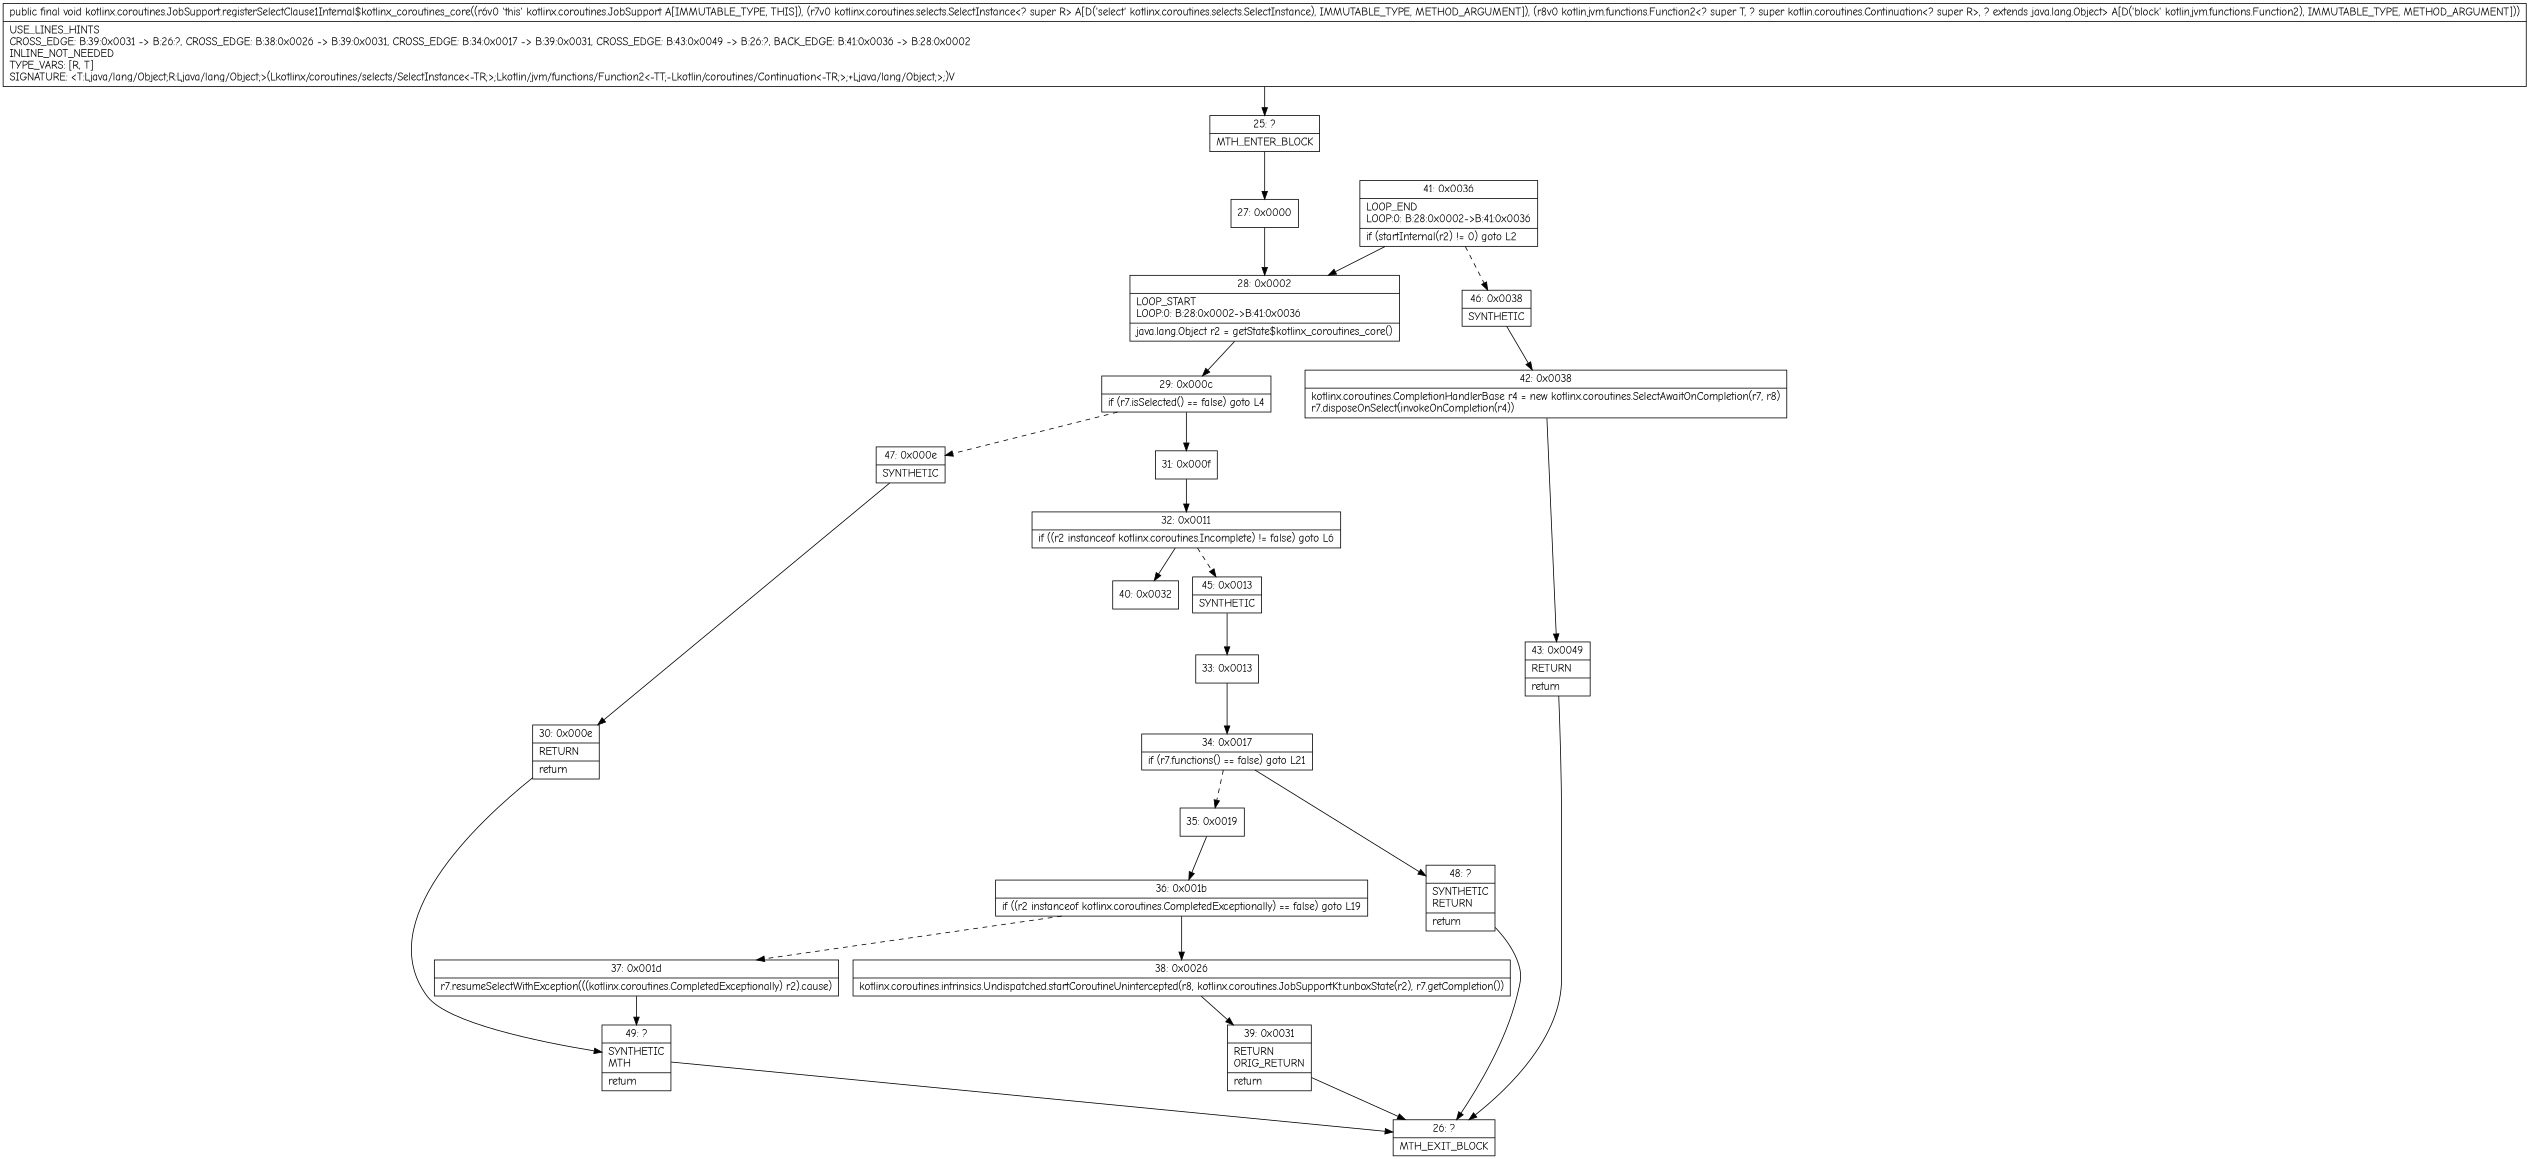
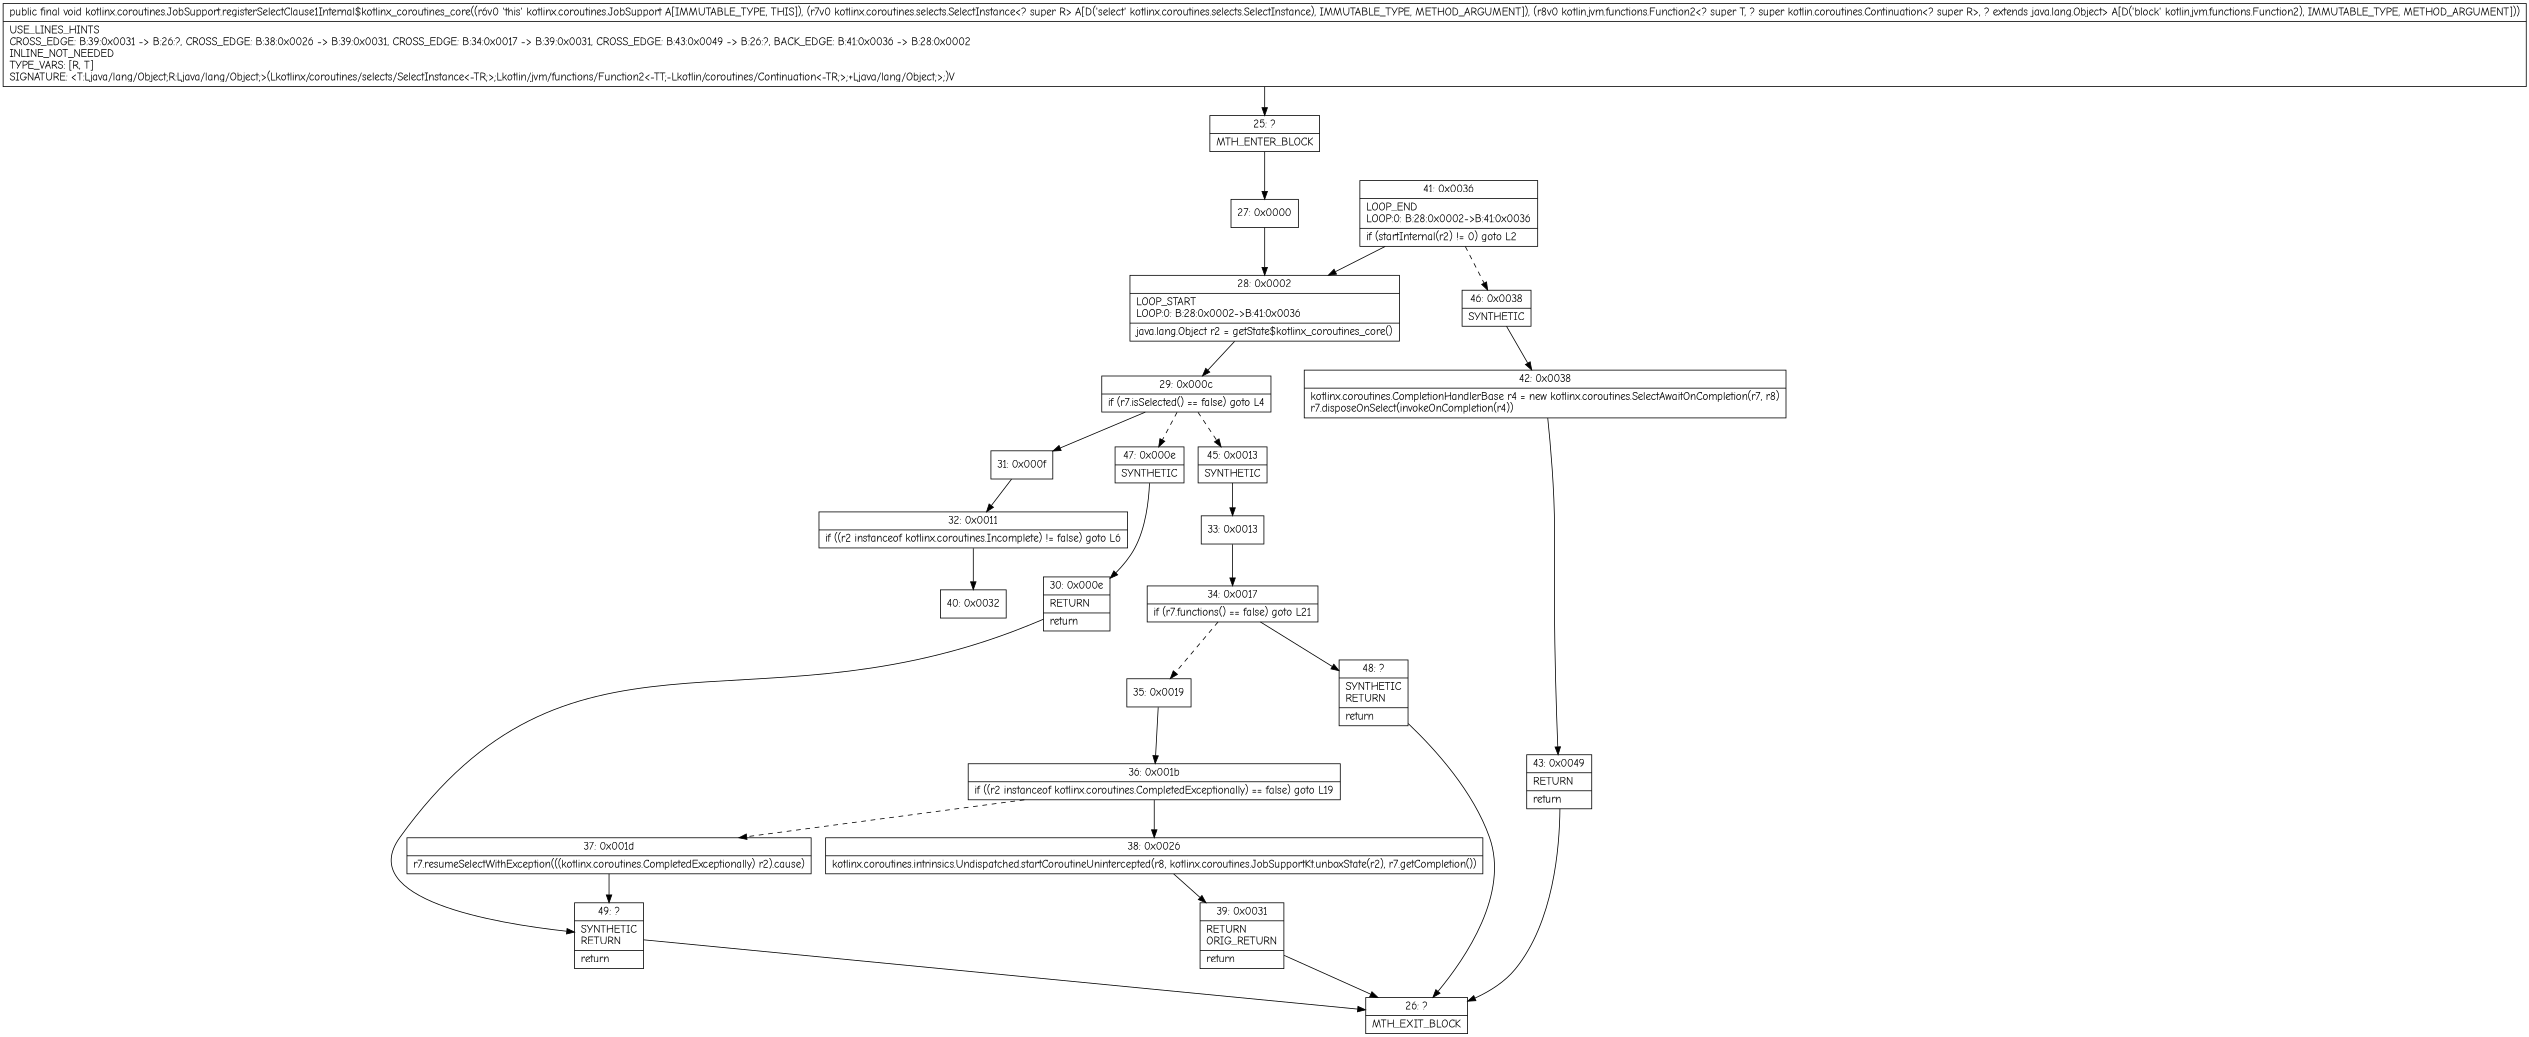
(1205, 559) -> (1207, 426)
(620, 1063) -> (601, 941)
